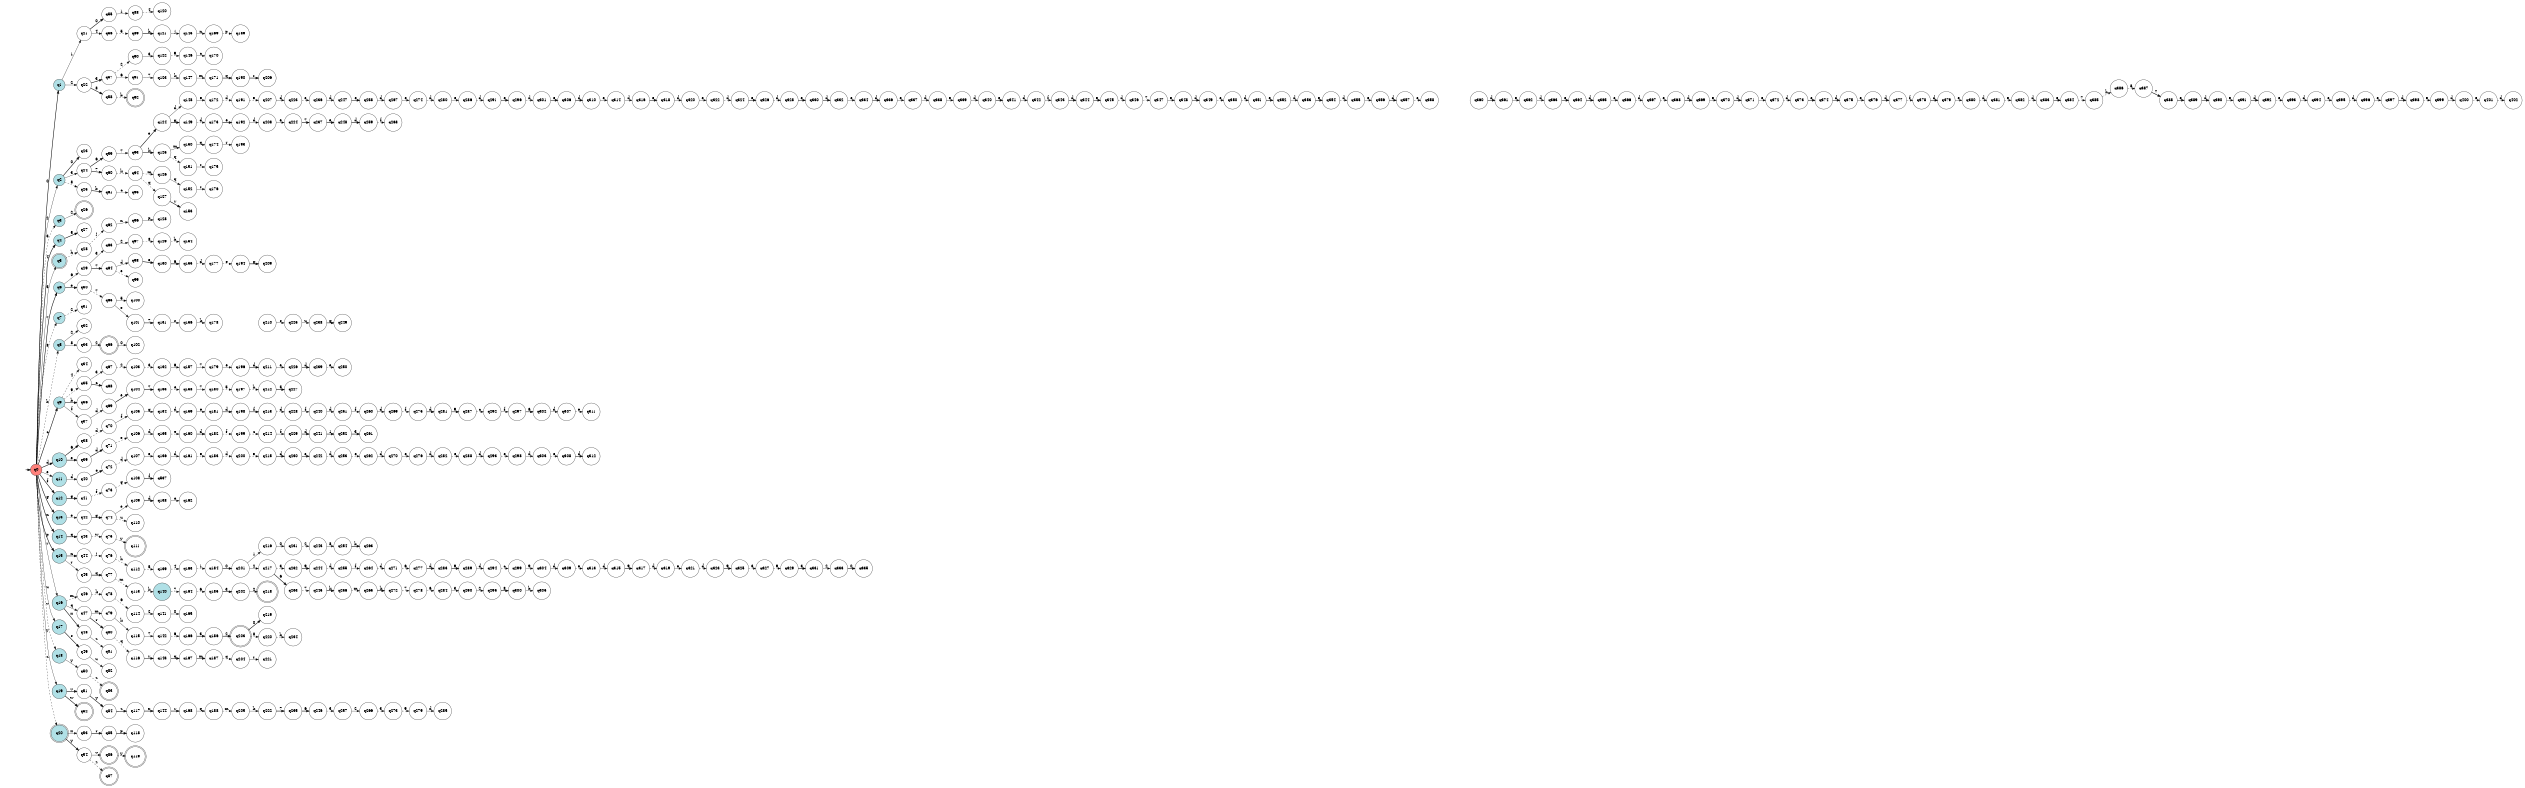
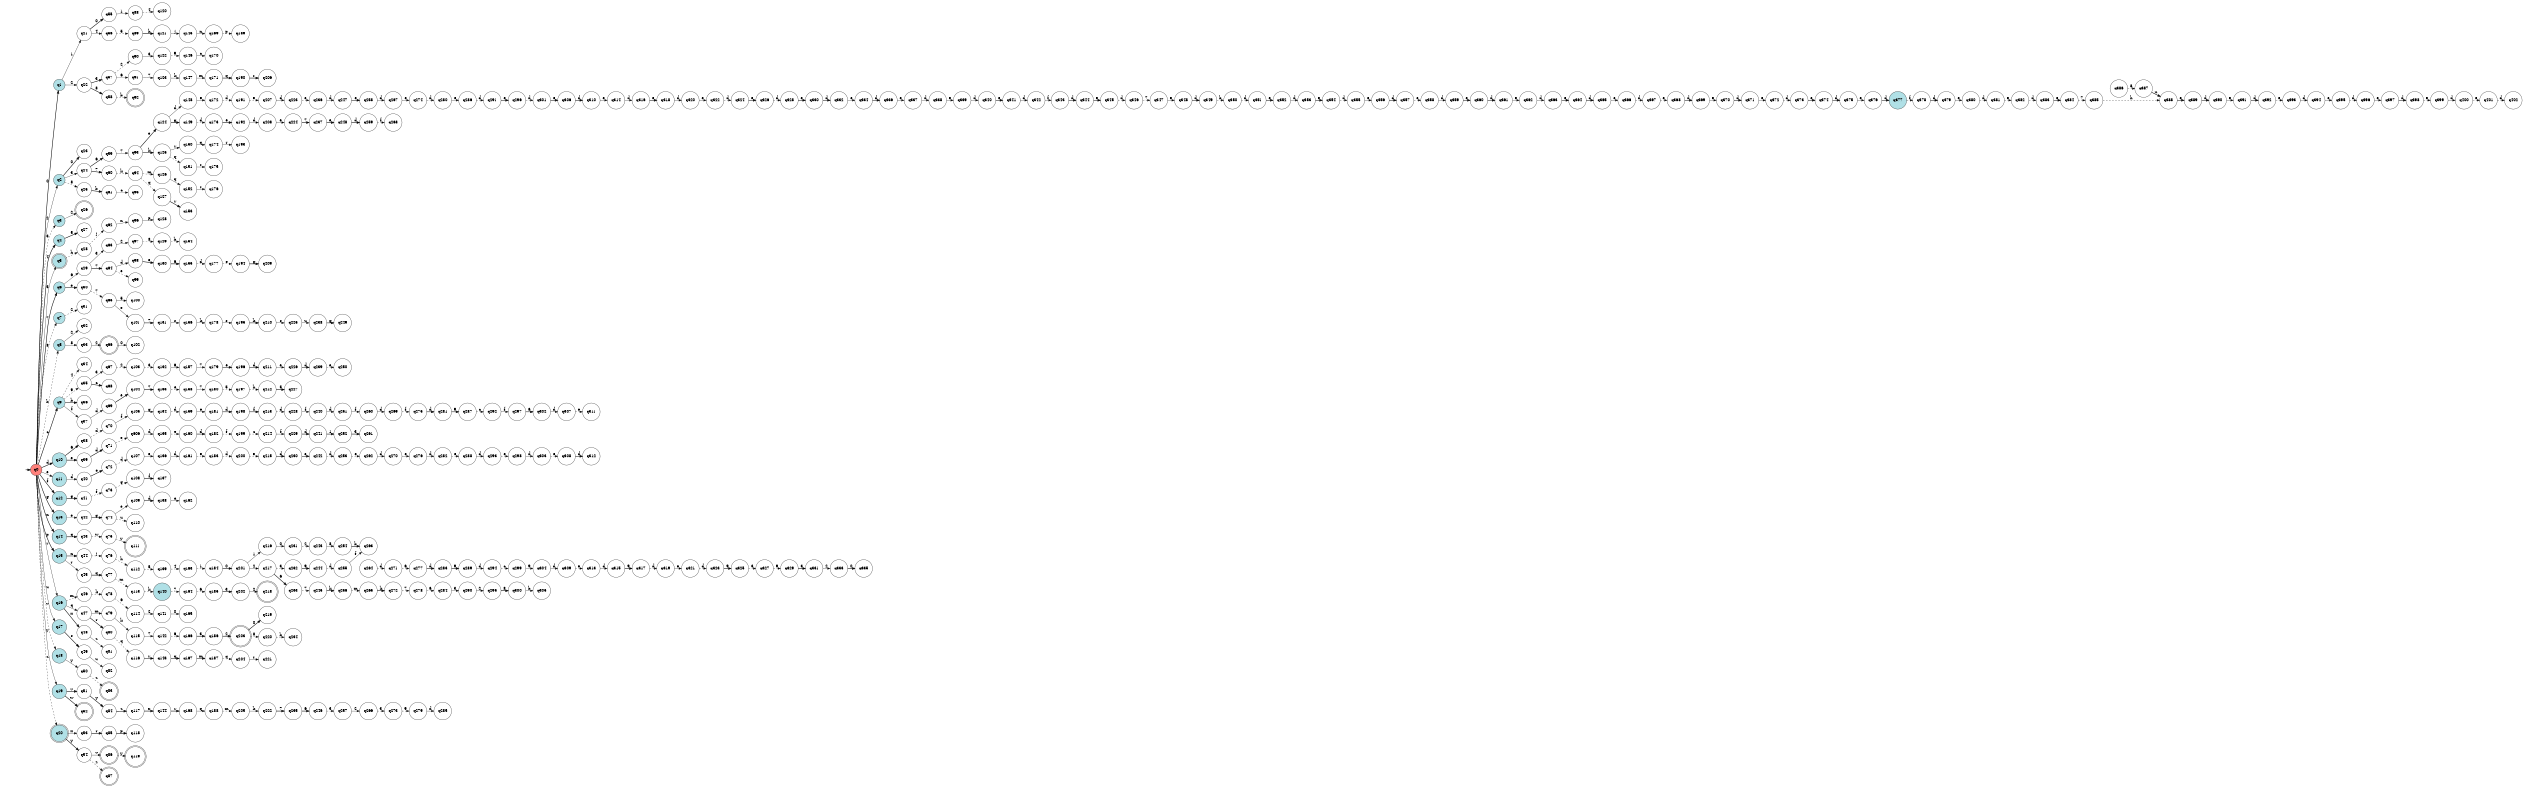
(2156, 92) -> (2156, 92)
(2105, 95) -> (2130, 100)
(1220, 98) -> (1220, 98)
none -> (1454, 100)
(1898, 100) -> (1898, 100)
(175, 146) -> (175, 146)
none -> (241, 323)
(226, 367) -> (226, 367)
(135, 434) -> (135, 434)
(162, 479) -> (162, 479)
(354, 568) -> (355, 558)
